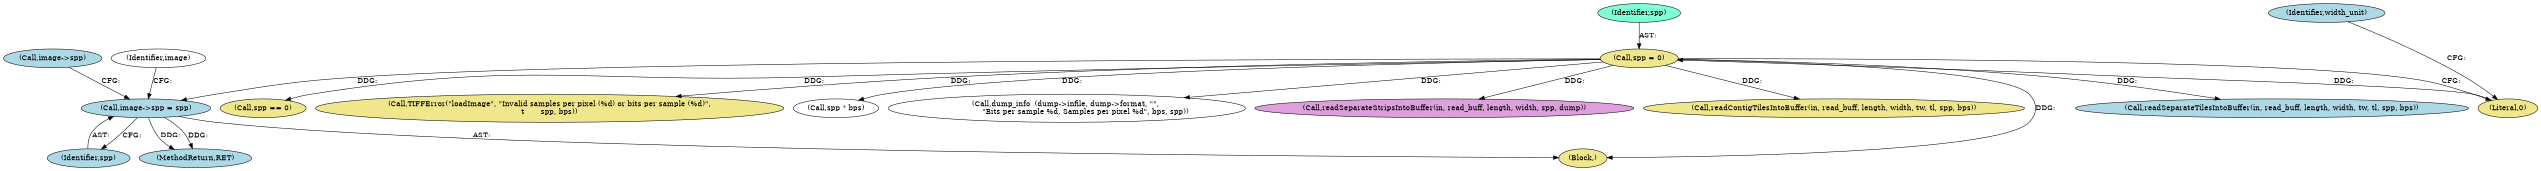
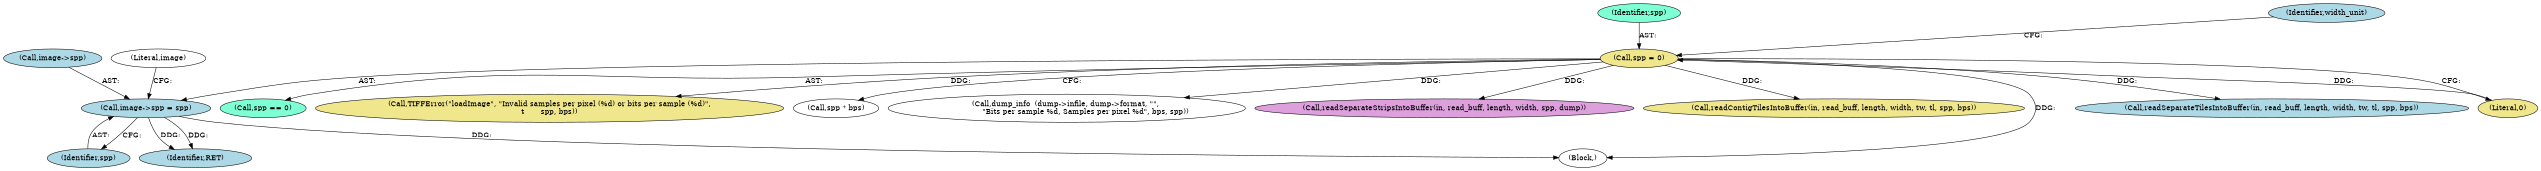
(2423, 55) -> (1978, 36)
(158, 58) -> (158, 58)
(112, 81) -> (112, 81)
(369, 81) -> (369, 81)
(815, 81) -> (815, 81)
(1073, 81) -> (1073, 81)
(263, 108) -> (263, 108)
(483, 136) -> (483, 136)
(195, 158) -> (195, 158)
(1583, 158) -> (1583, 158)
